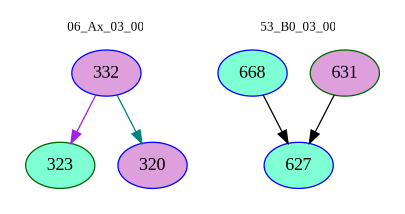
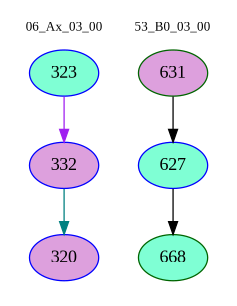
(253, 73) -> (173, 258)
(86, 113) -> (64, 113)
(273, 113) -> (173, 205)
(60, 165) -> (64, 73)
